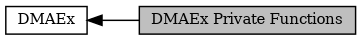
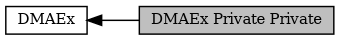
(247, 20) -> (237, 20)
